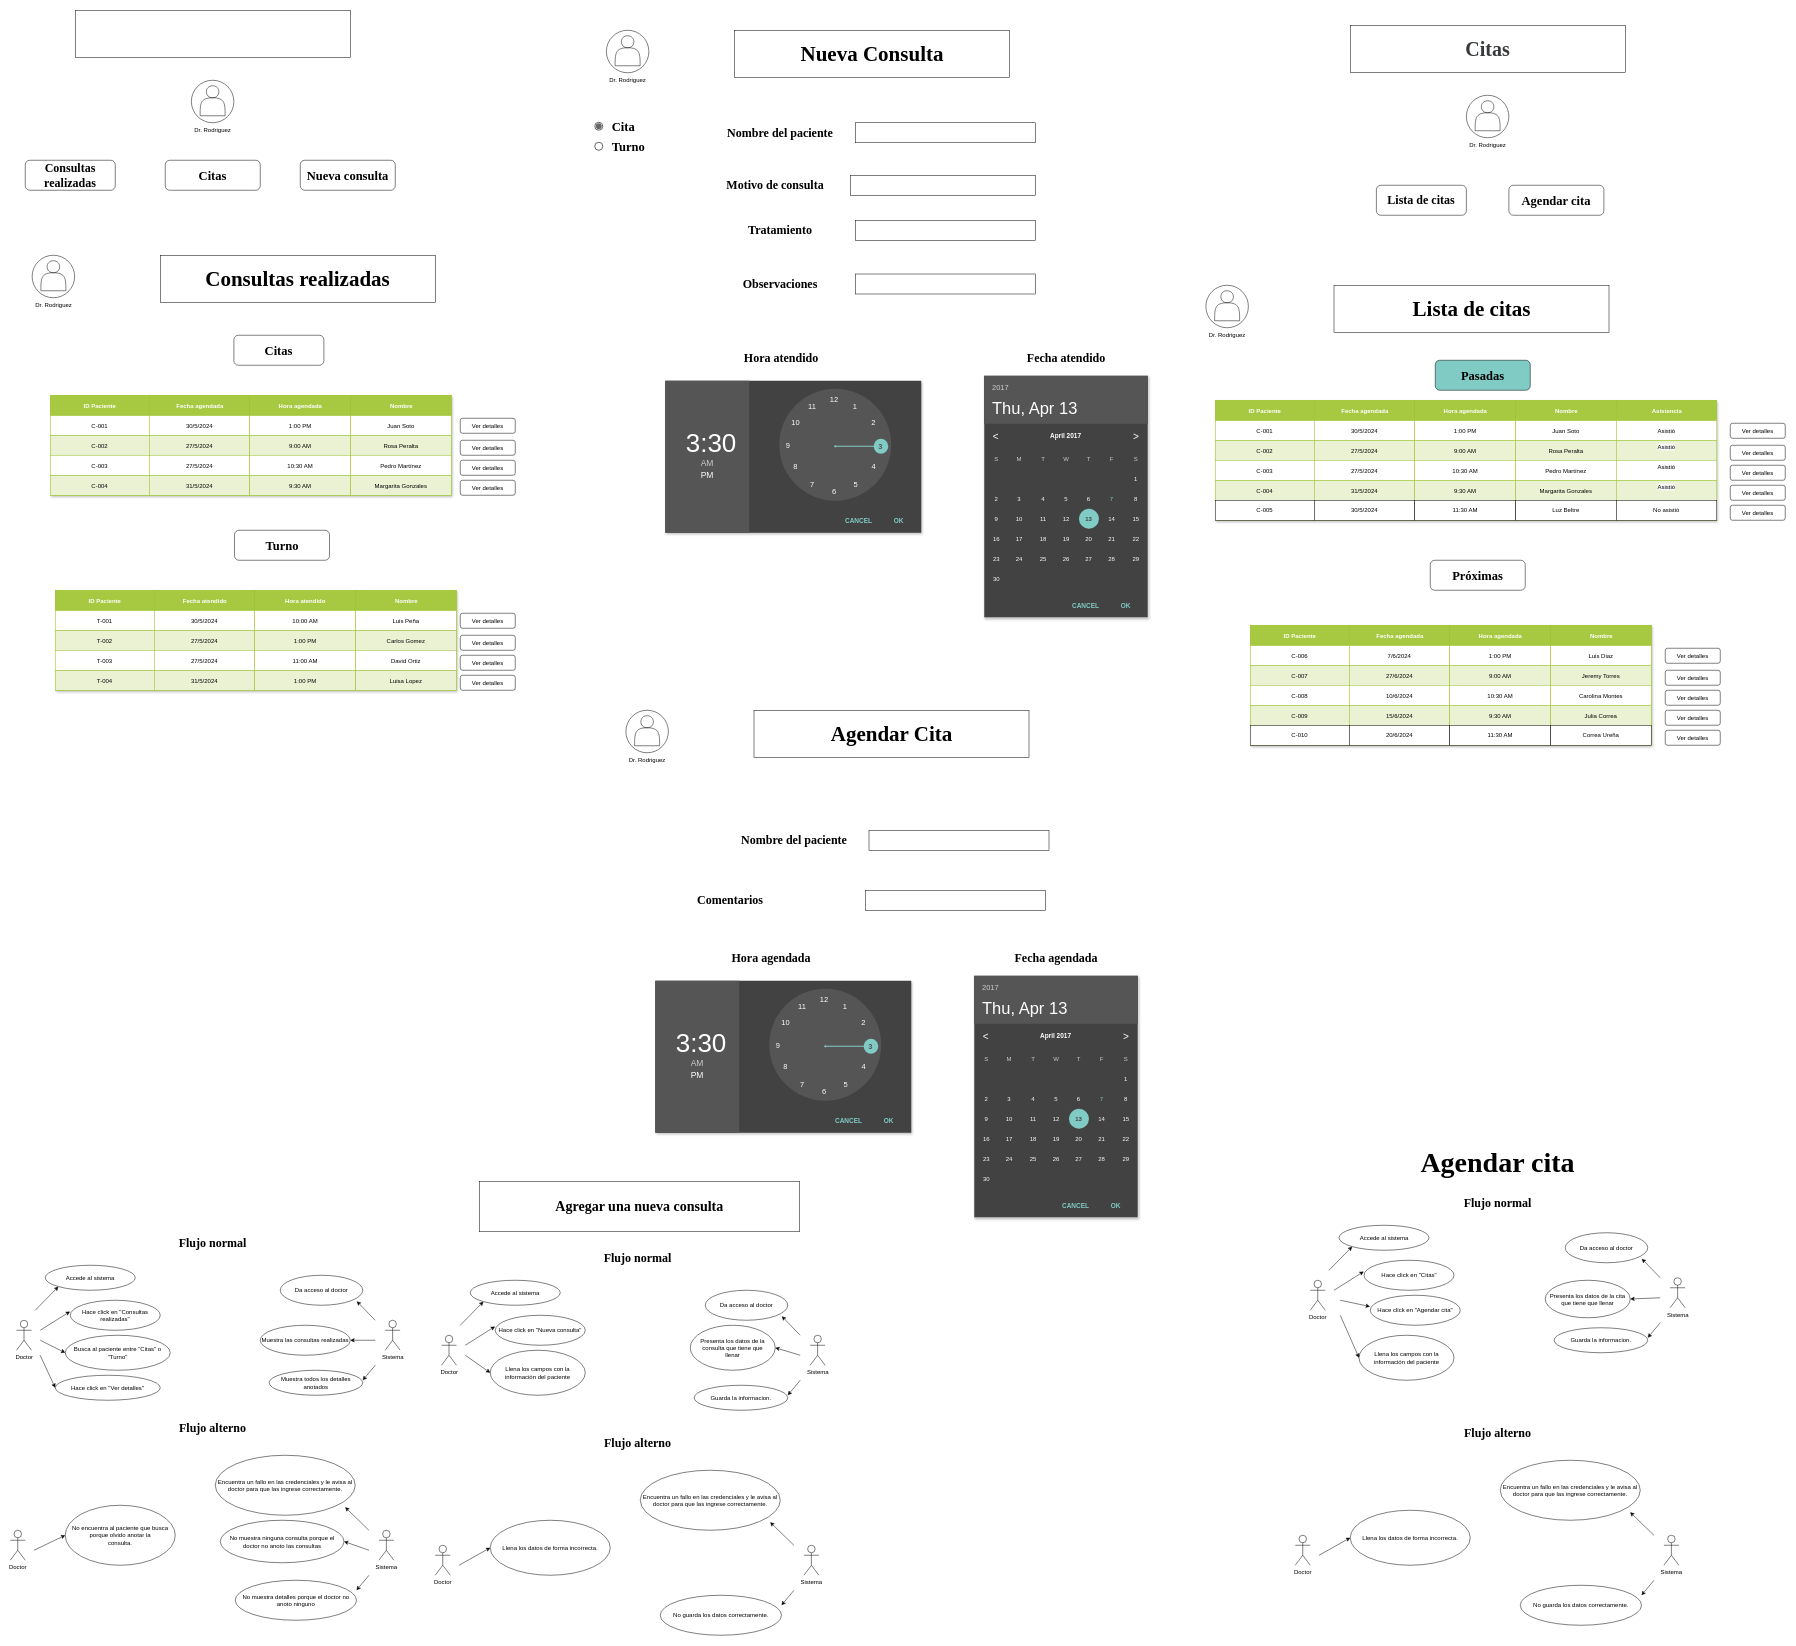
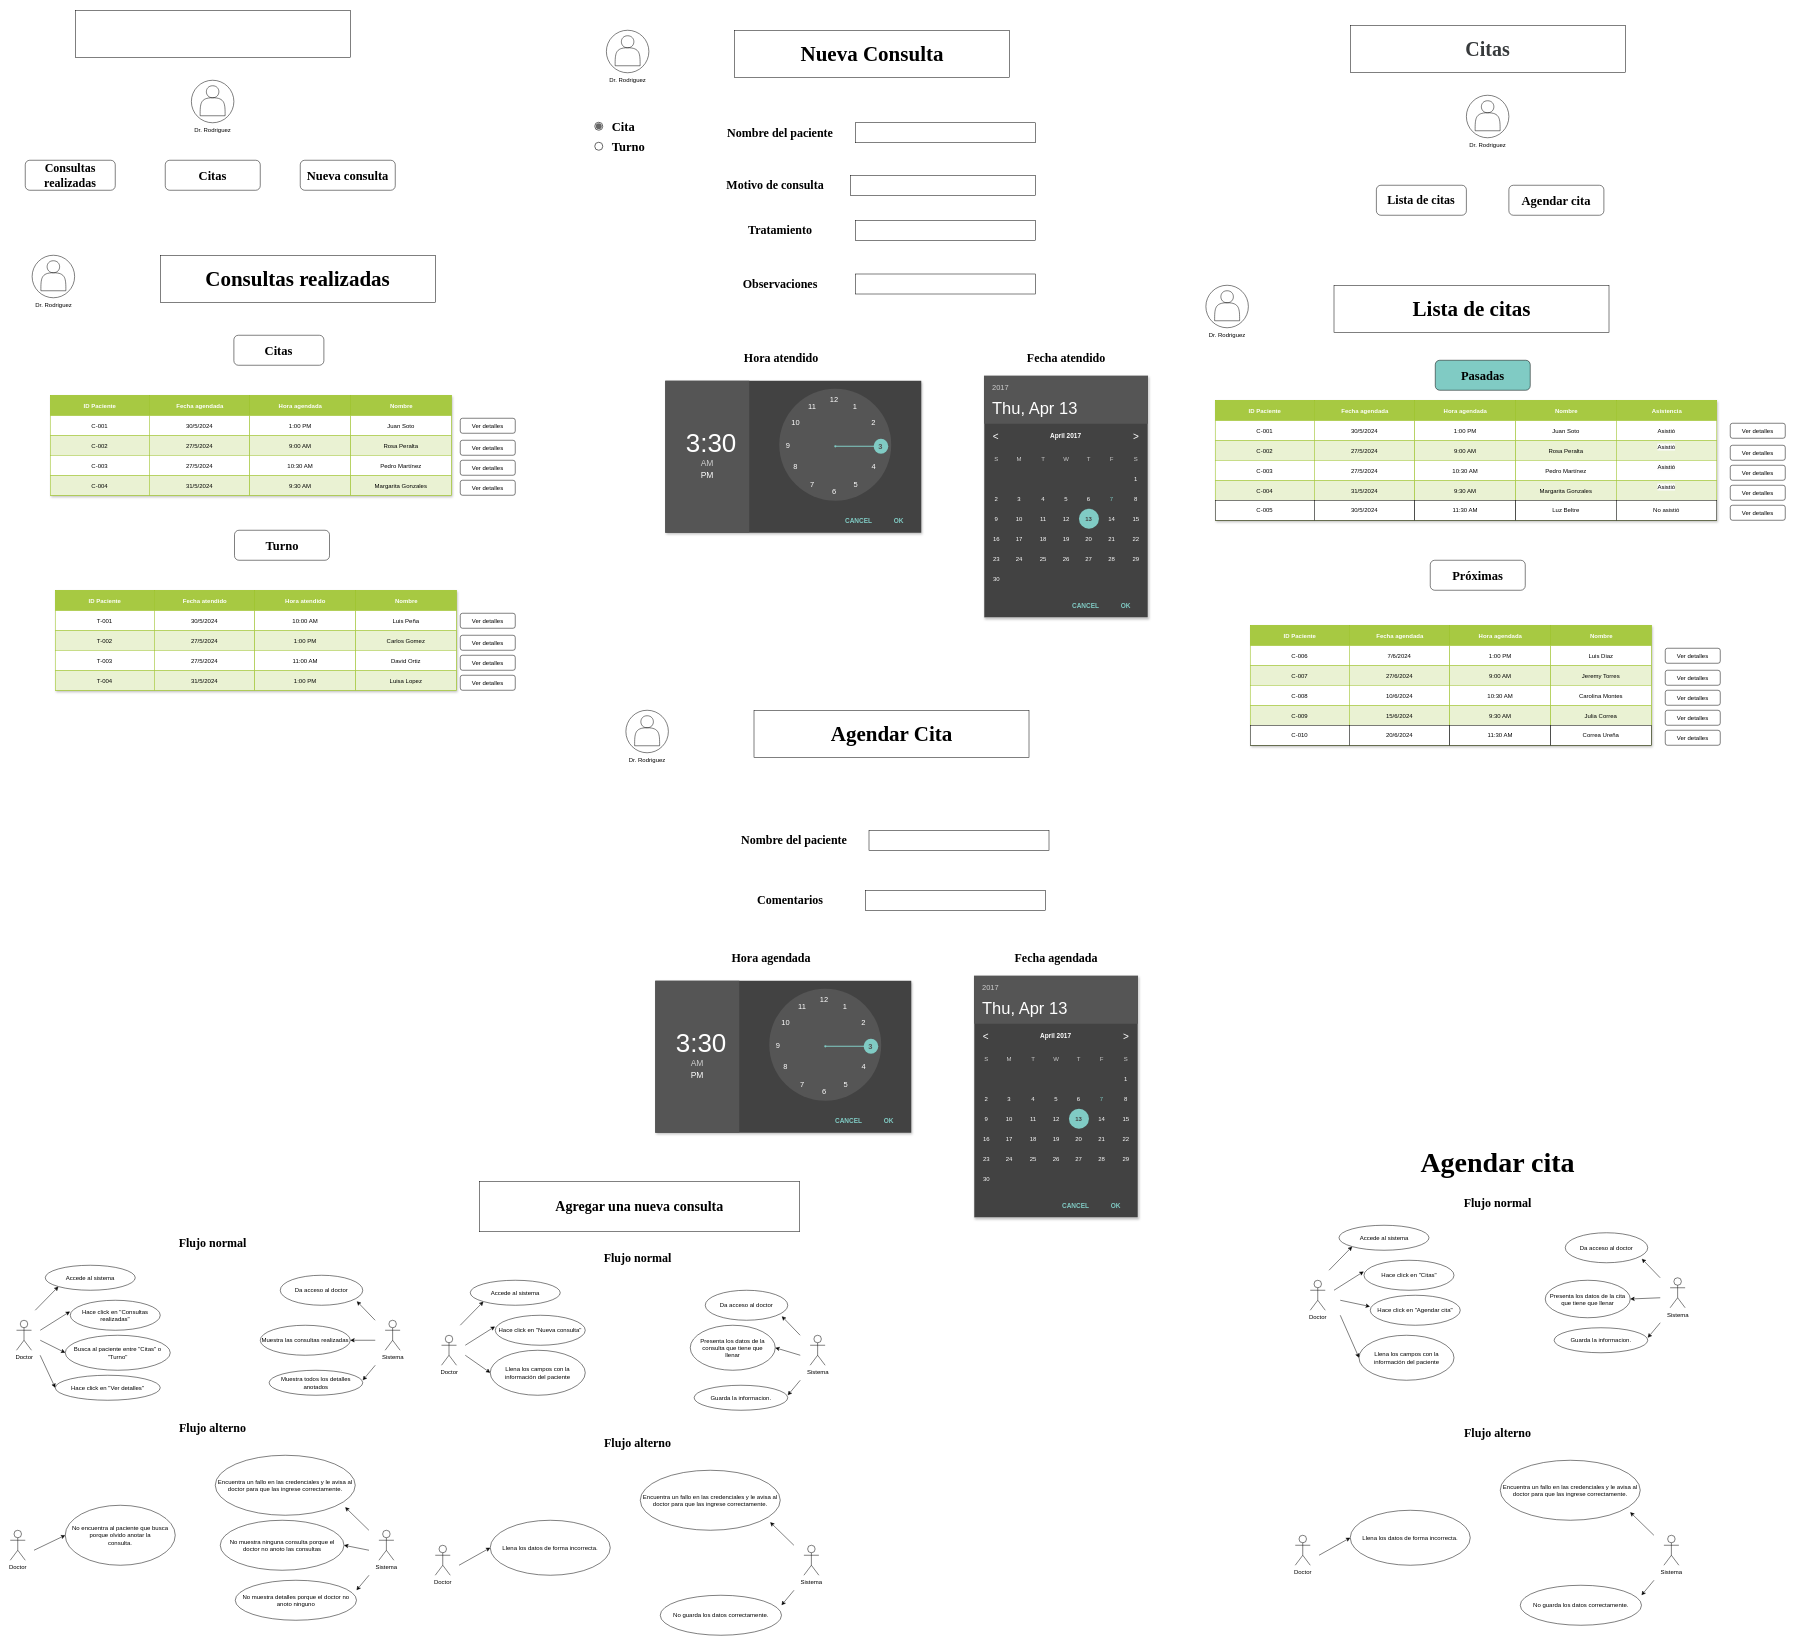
(730, 900) -> (790, 900)
(282, 1542) -> (282, 1545)
